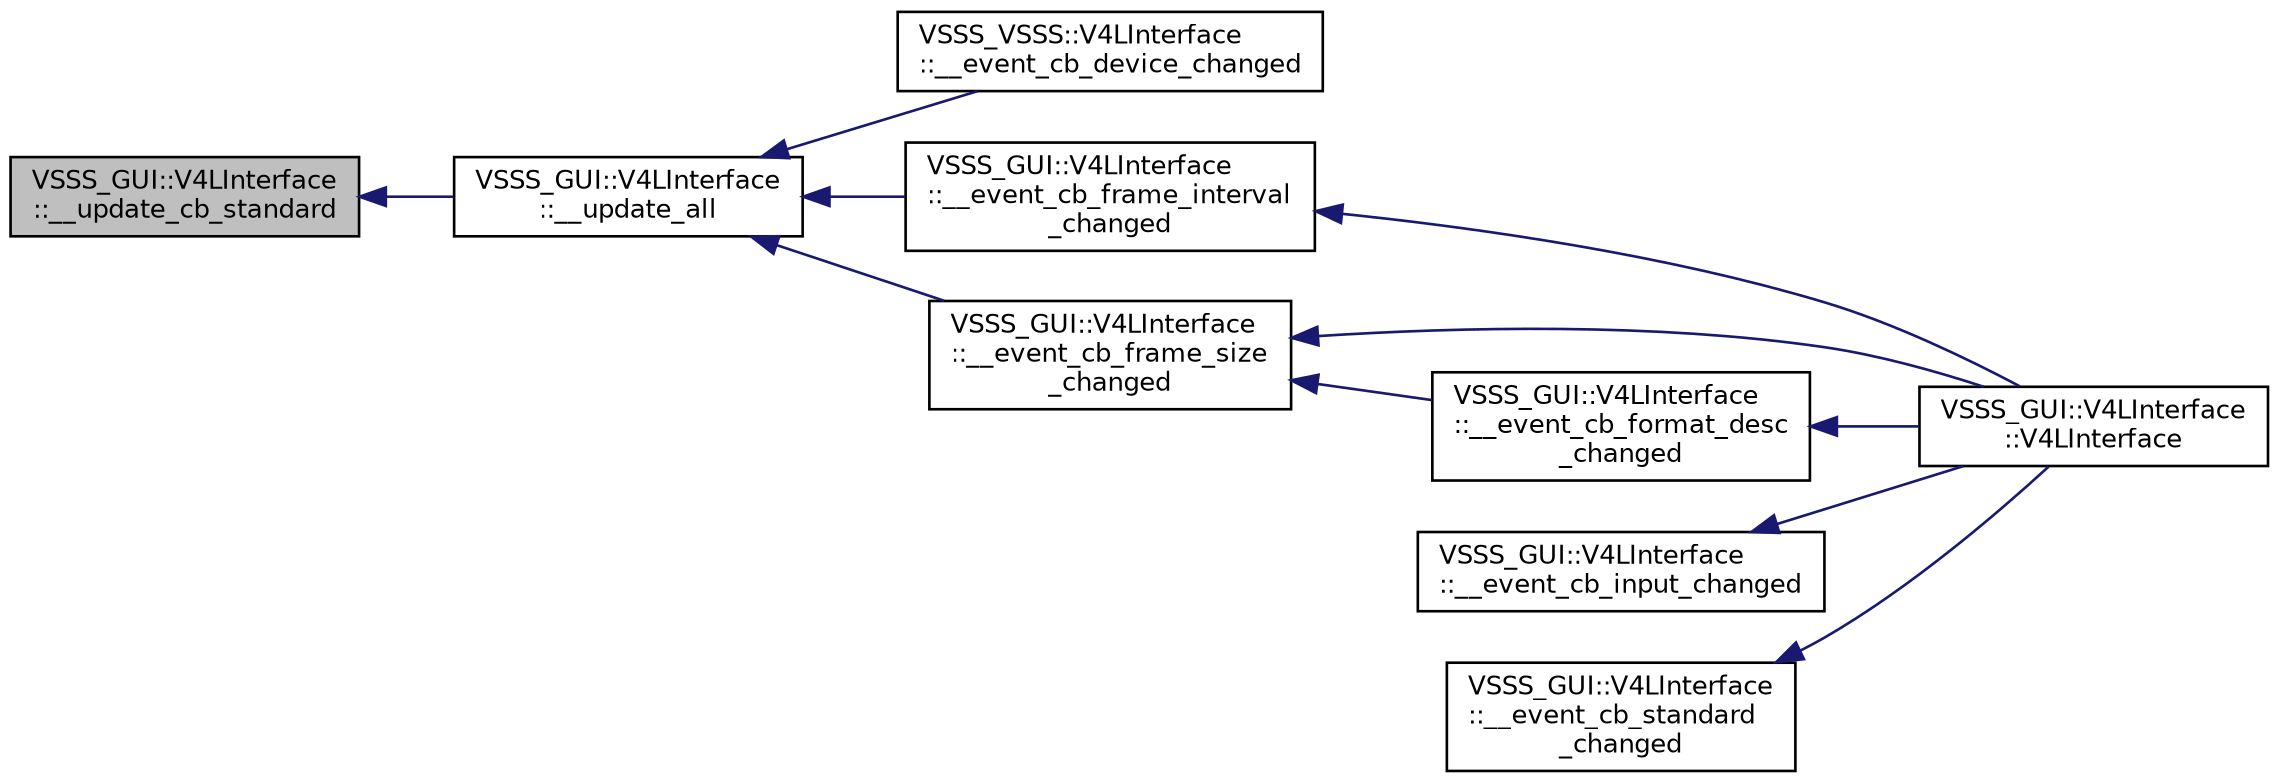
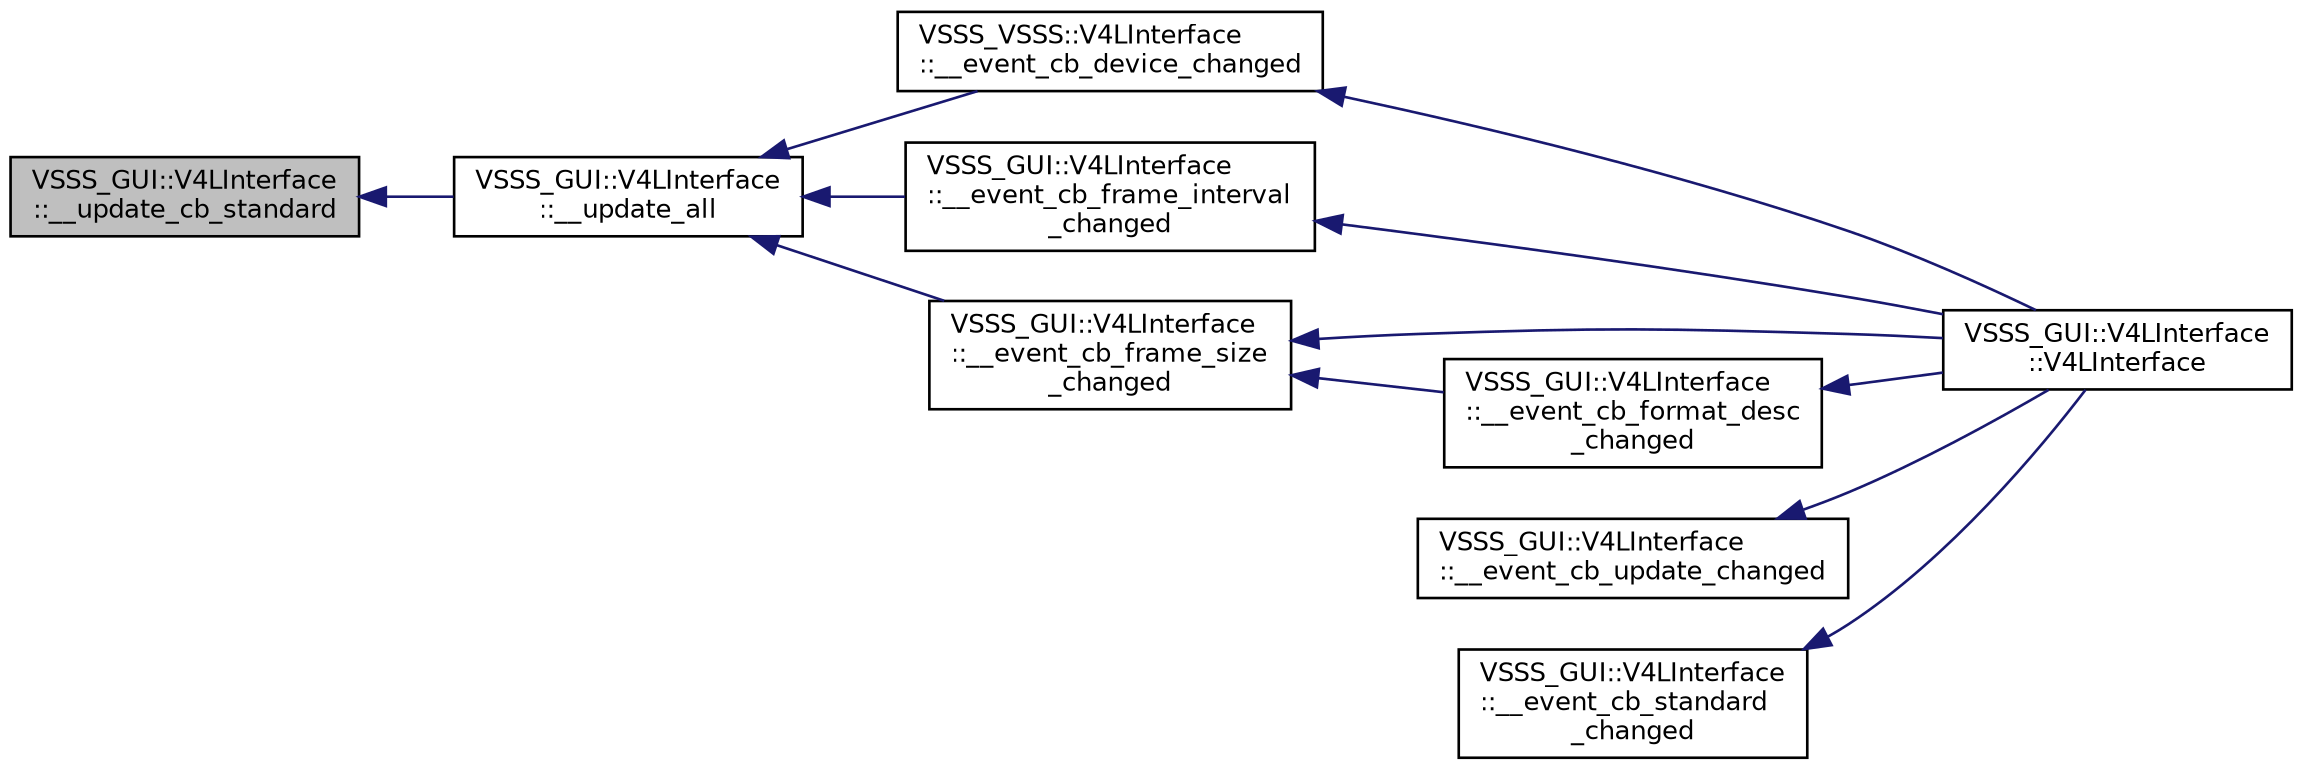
none -> (1696, 184)
(1621, 572) -> (1633, 558)
